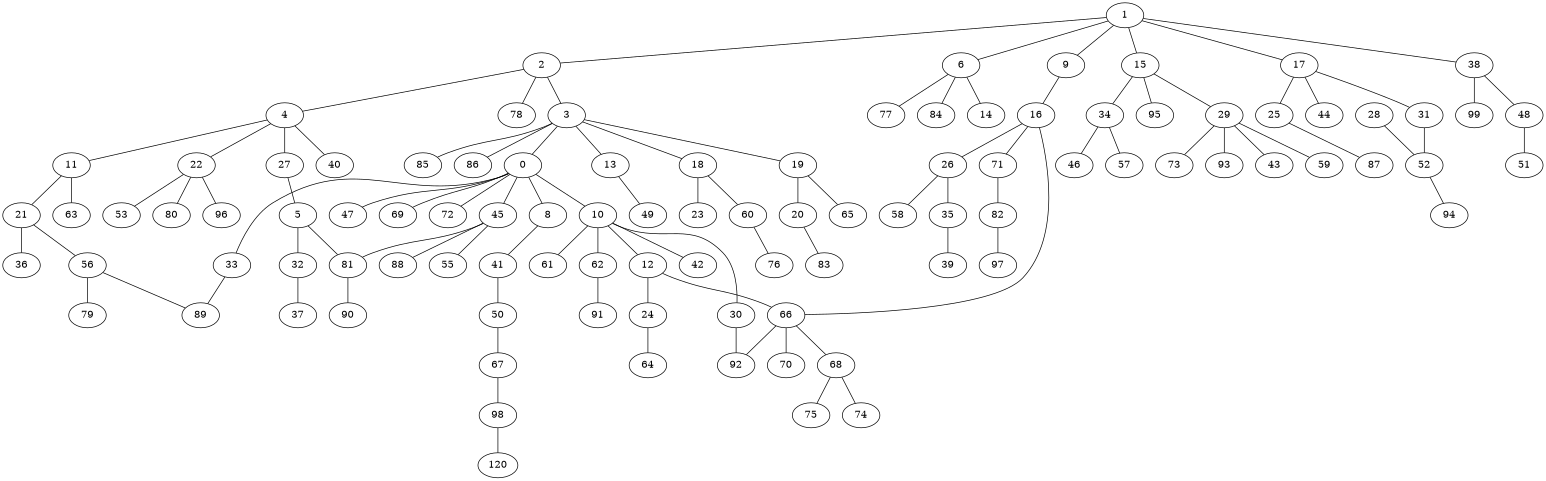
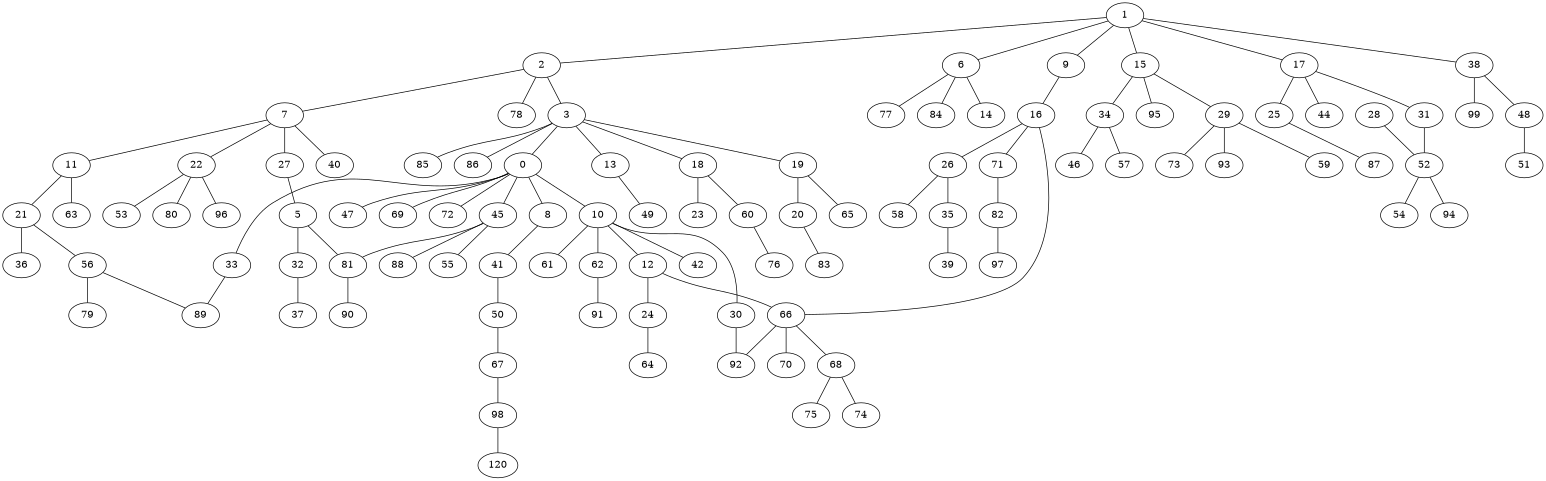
(285, 115) -> (285, 115)
(1274, 165) -> none
none -> (1399, 215)
